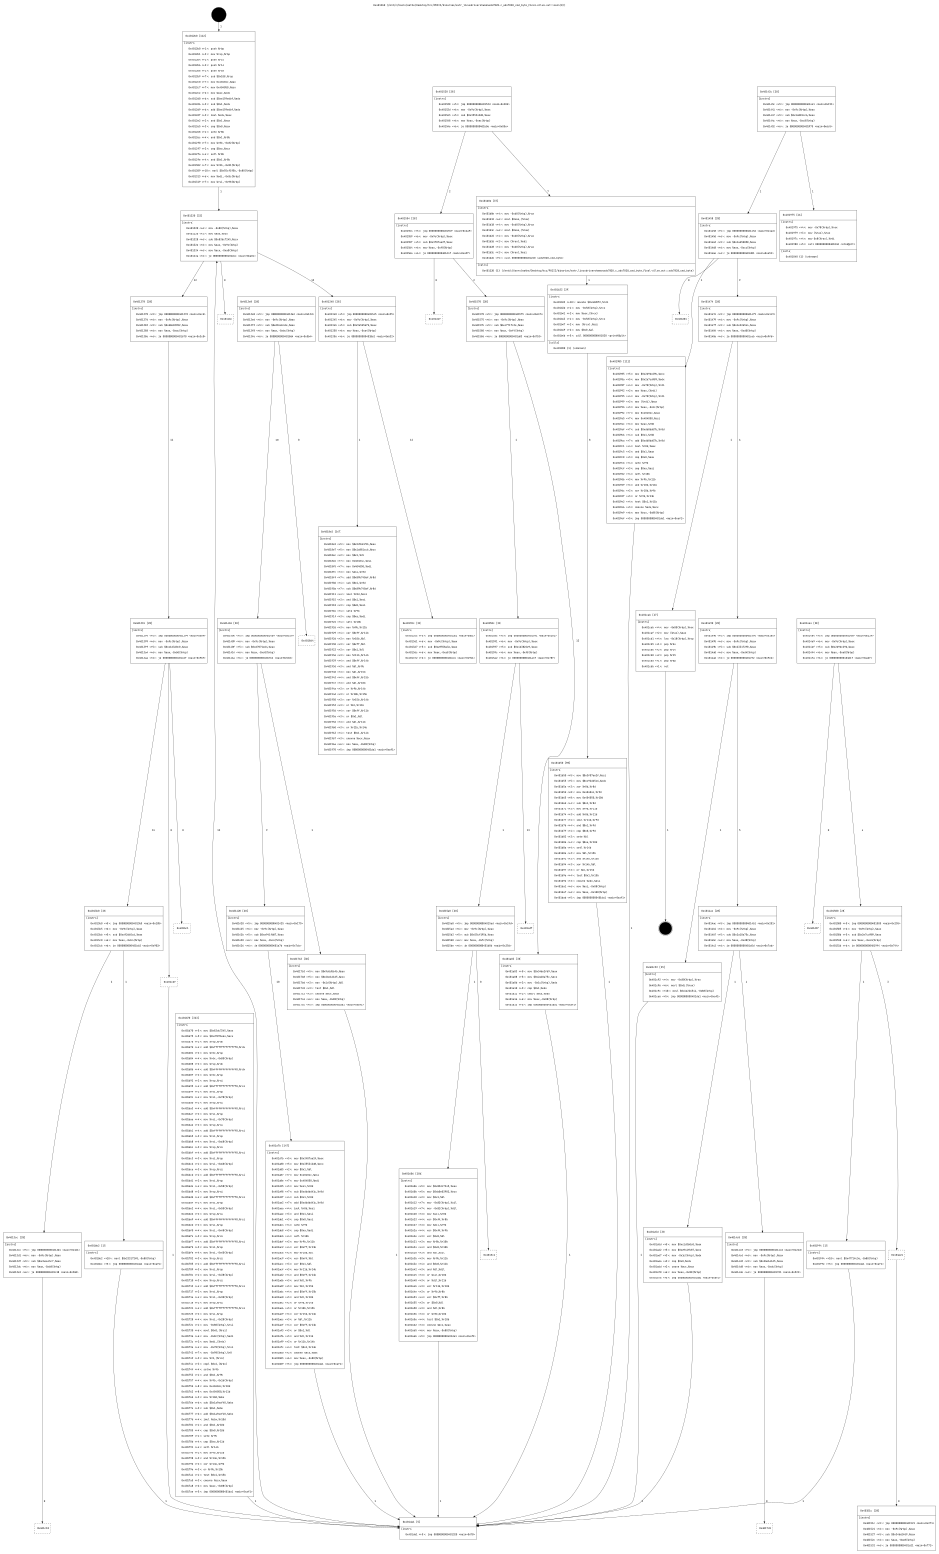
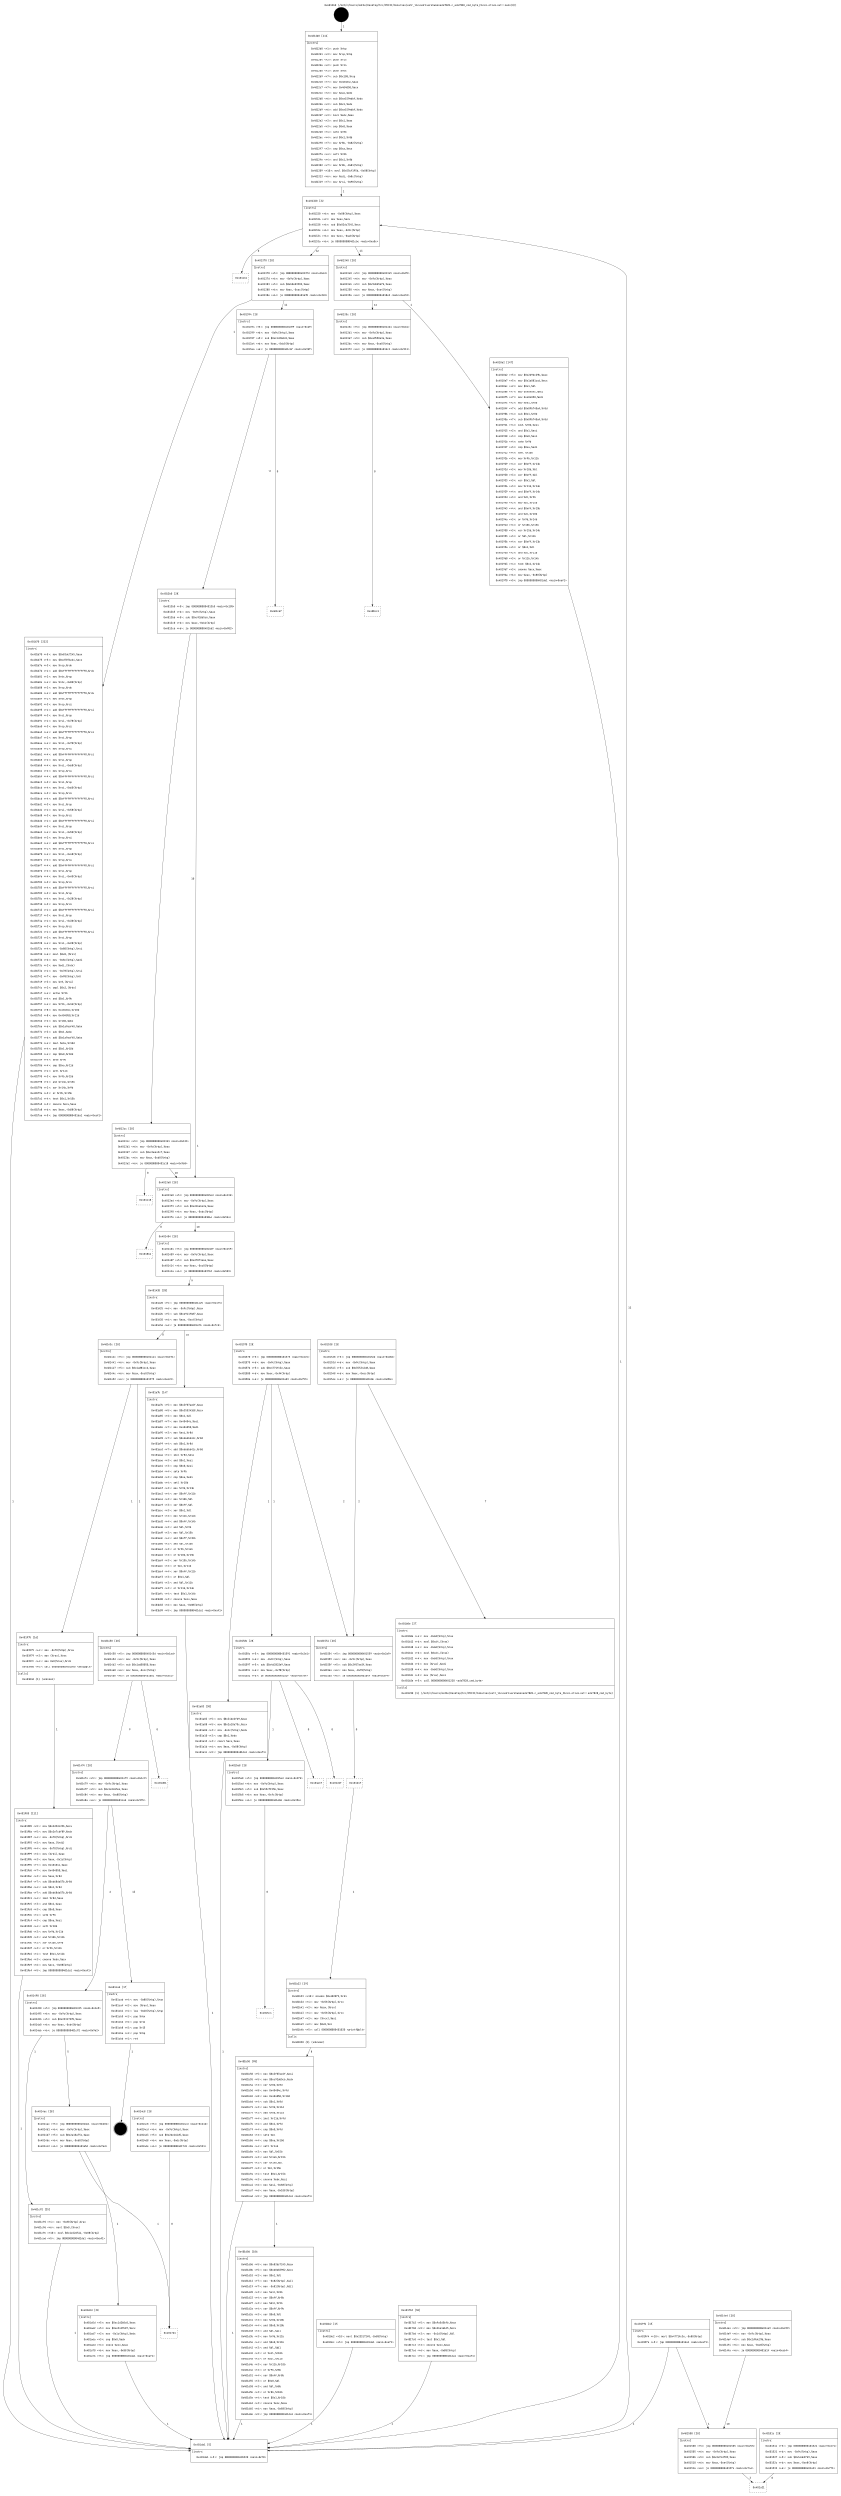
(469, 277) -> (312, 1509)
(587, 279) -> (342, 1883)
(692, 309) -> (54, 1746)
(731, 440) -> (133, 1892)
none -> (159, 482)
(577, 641) -> (268, 1502)
(176, 792) -> (372, 479)
(824, 792) -> (321, 1726)
(291, 808) -> none
(527, 830) -> (308, 1729)
(862, 830) -> (727, 2424)
(111, 982) -> (192, 879)
(460, 1059) -> (274, 2223)
(751, 1091) -> (146, 2227)
(124, 1095) -> (196, 905)
(854, 1095) -> (692, 2387)
none -> (173, 1172)
none -> (161, 1334)
(166, 1357) -> (619, 1653)
(896, 1382) -> (769, 2477)
